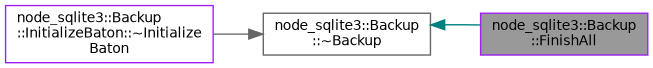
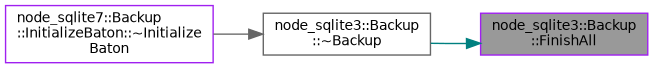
(463, 25) -> (448, 44)
(109, 34) -> (109, 34)
